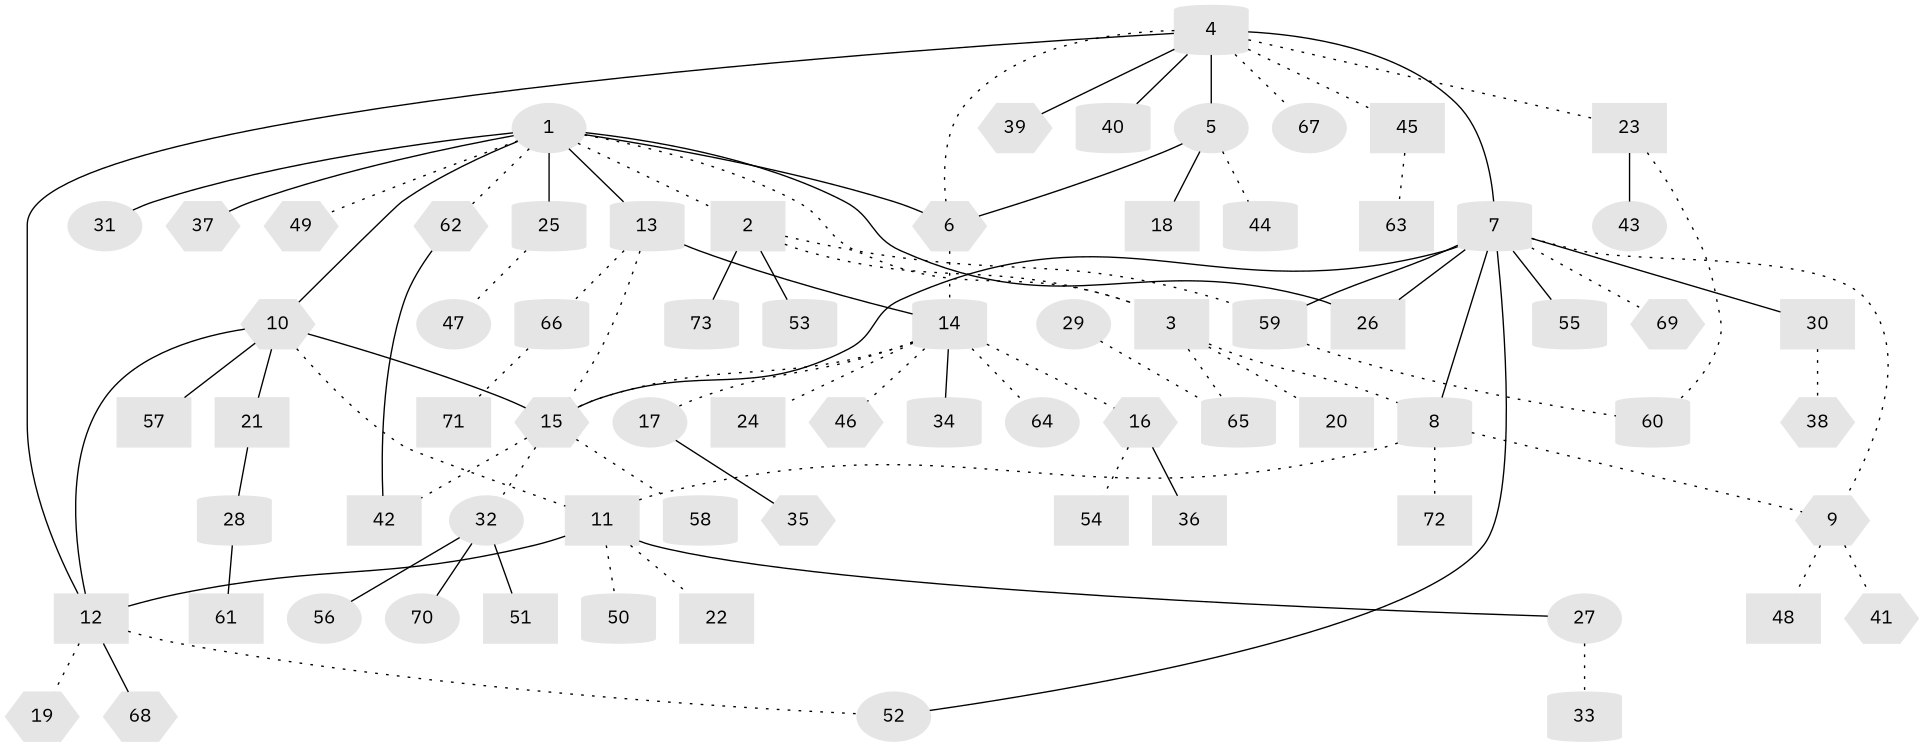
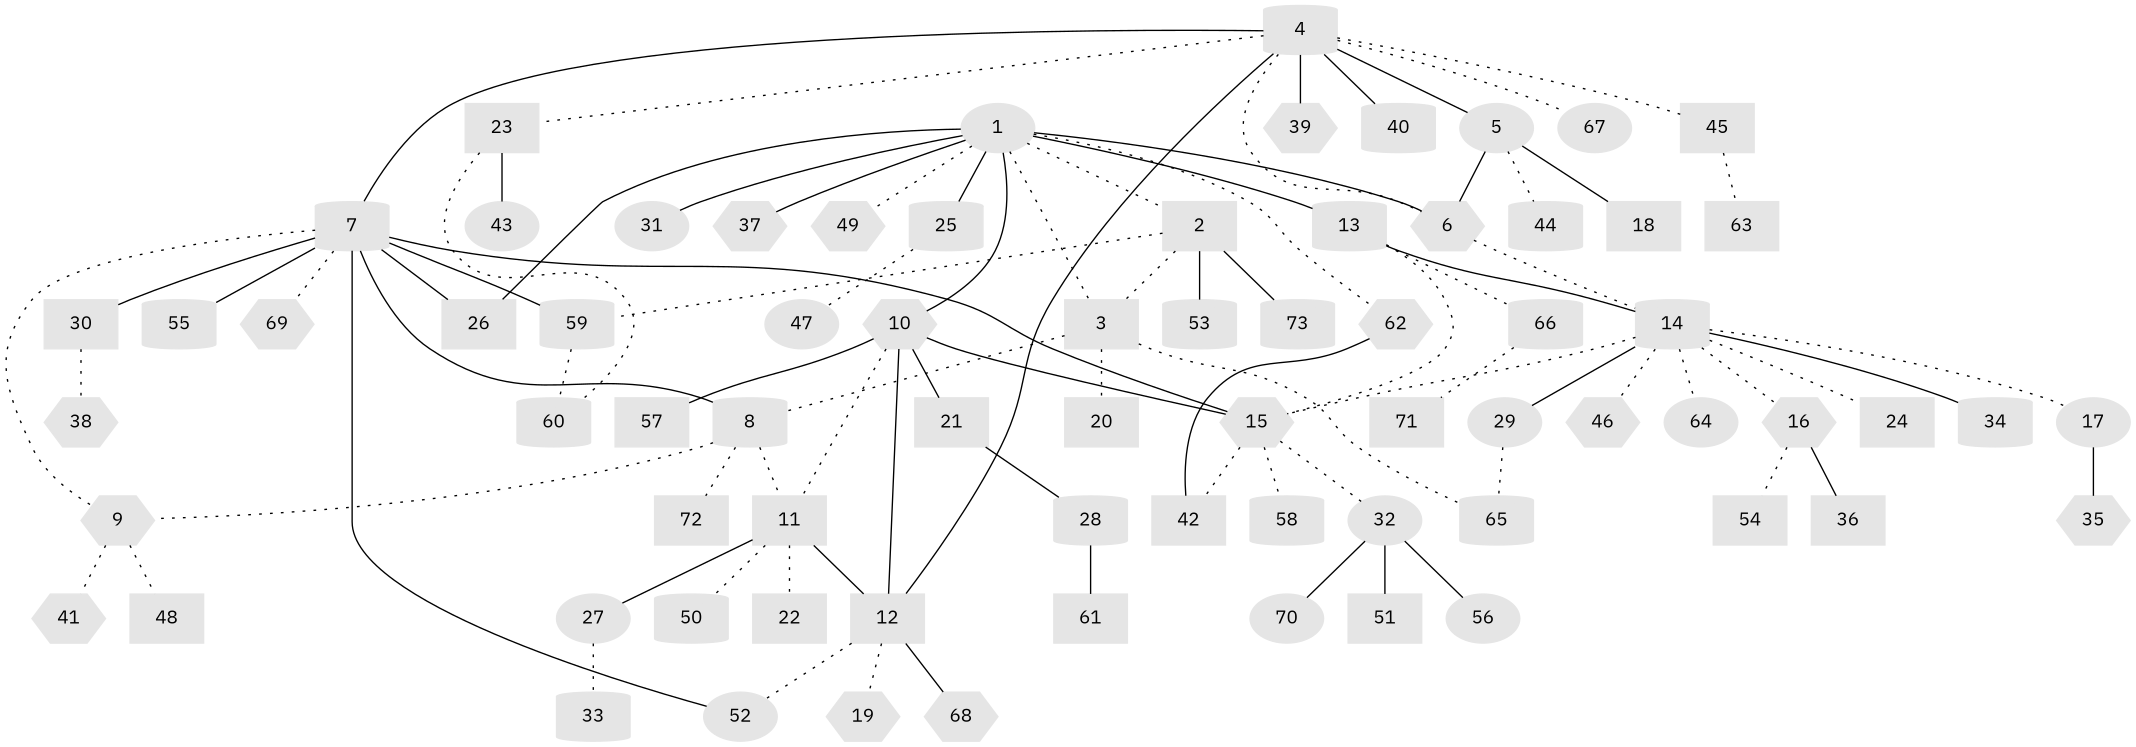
none -> (1584, 376)
